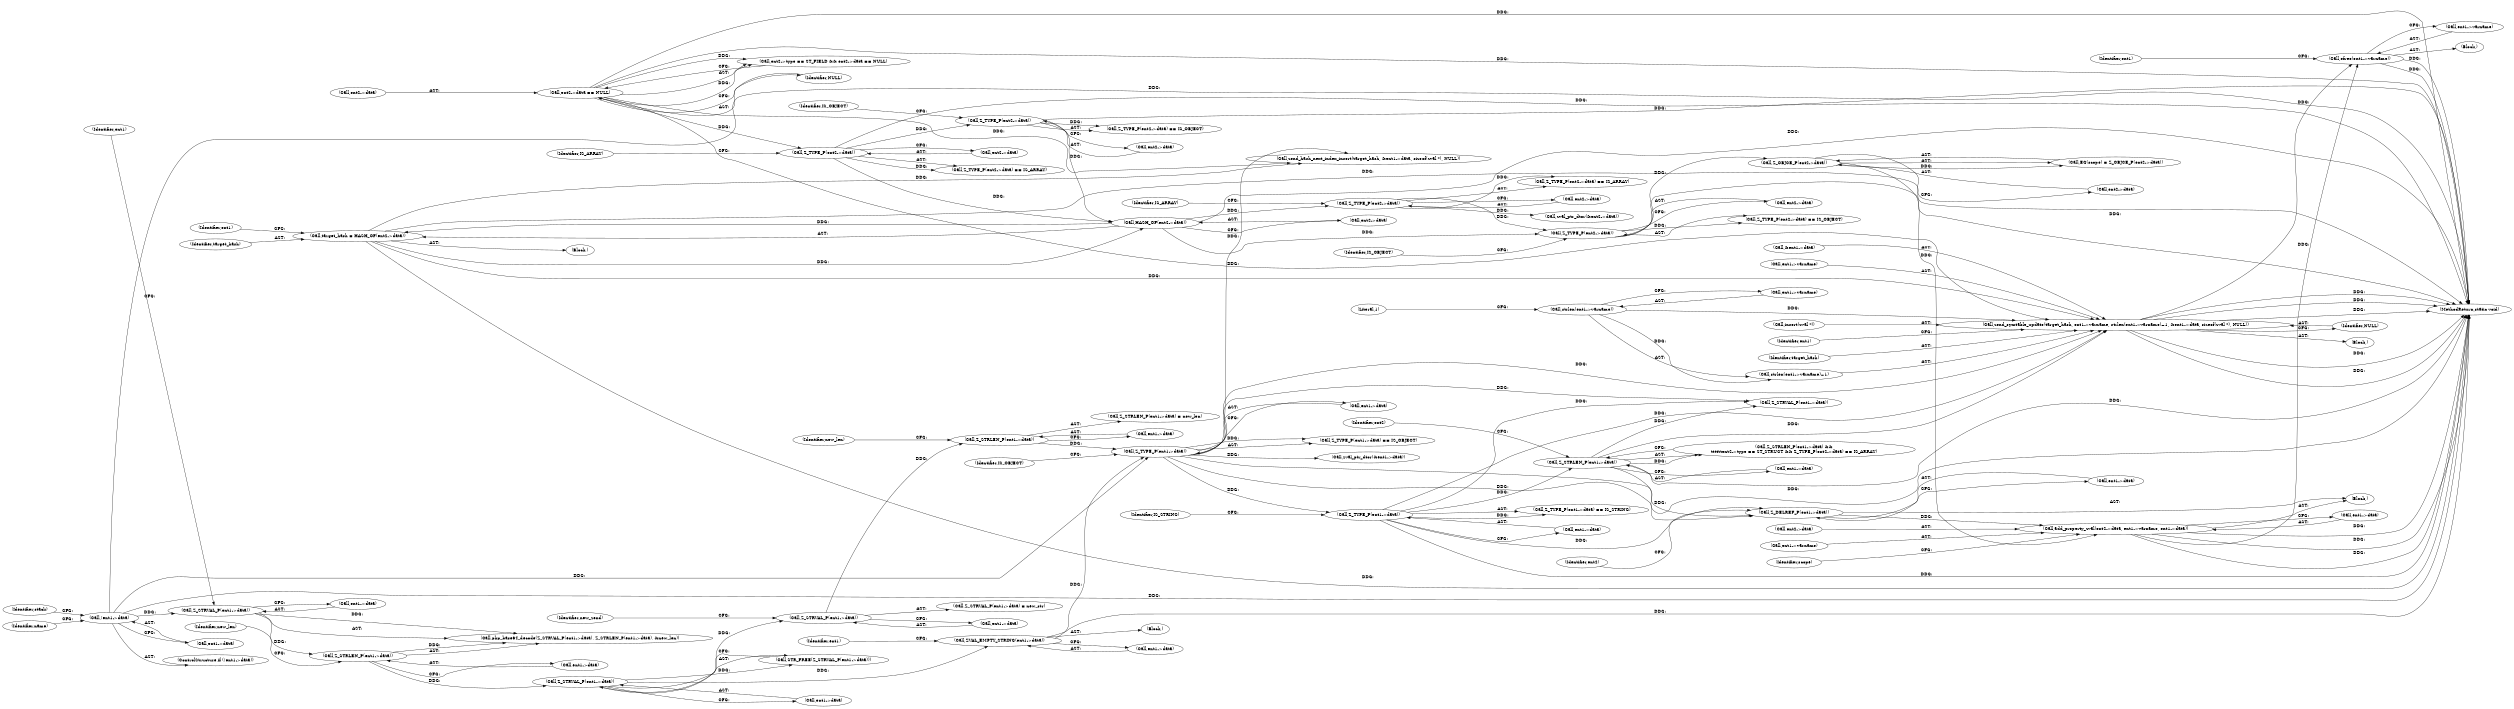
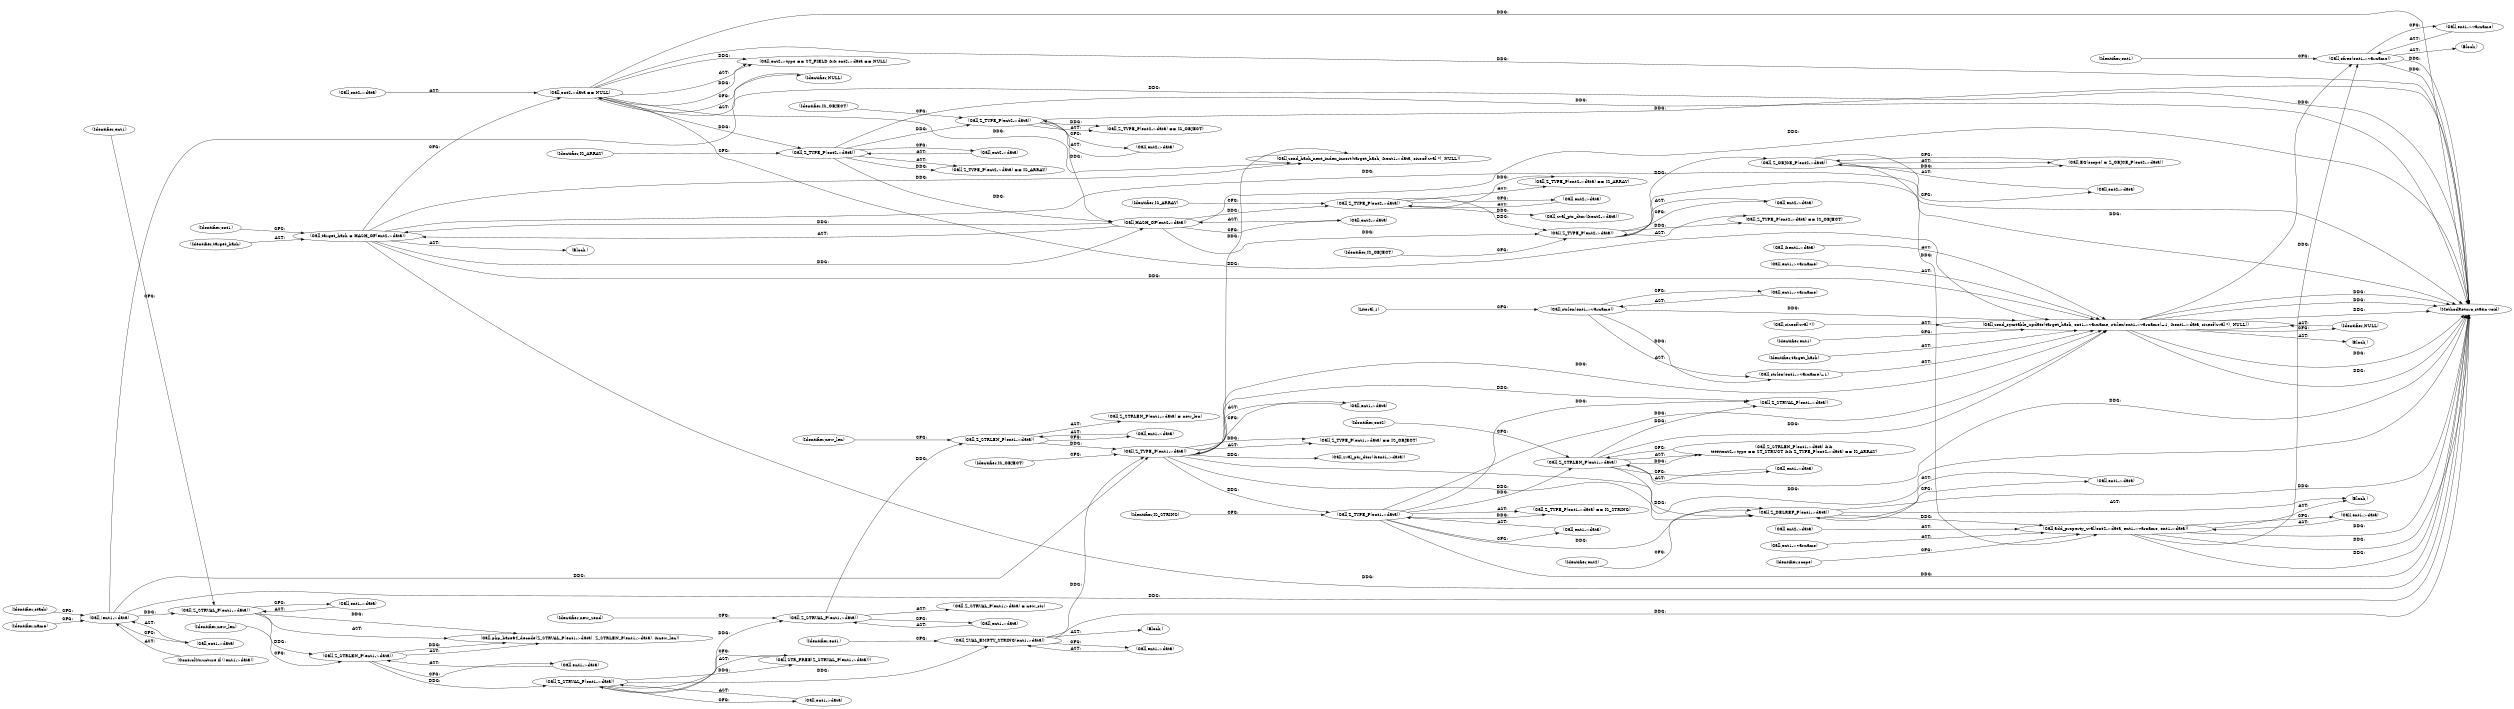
(686, 75) -> (447, 146)
(1927, 155) -> (1927, 155)
(1794, 325) -> (1794, 325)
none -> (2211, 494)
(141, 657) -> (147, 646)
